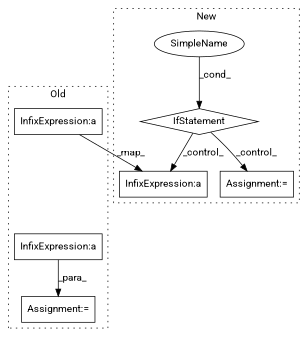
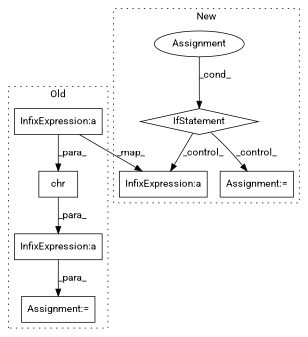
(199, 44) -> (199, 44)
none -> (58, 184)
